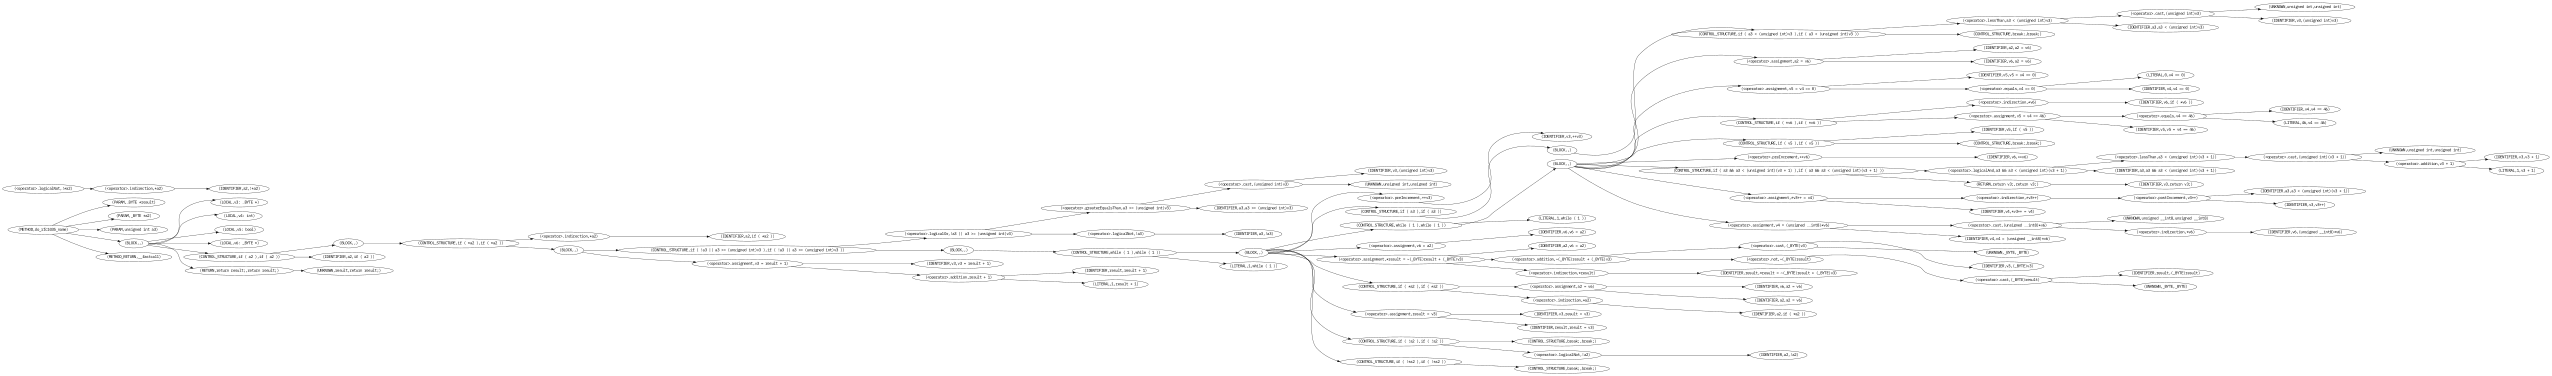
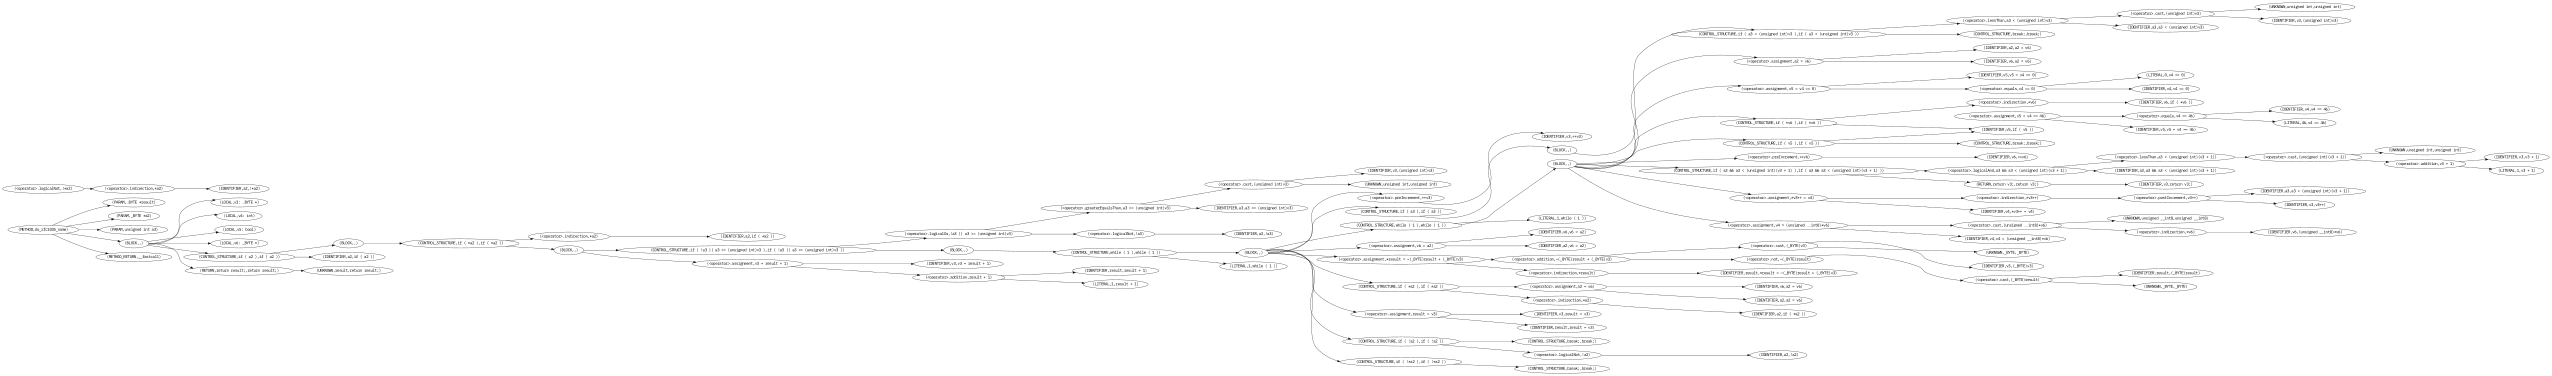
(1894, 120) -> (1901, 127)
(1490, 252) -> (1486, 246)
